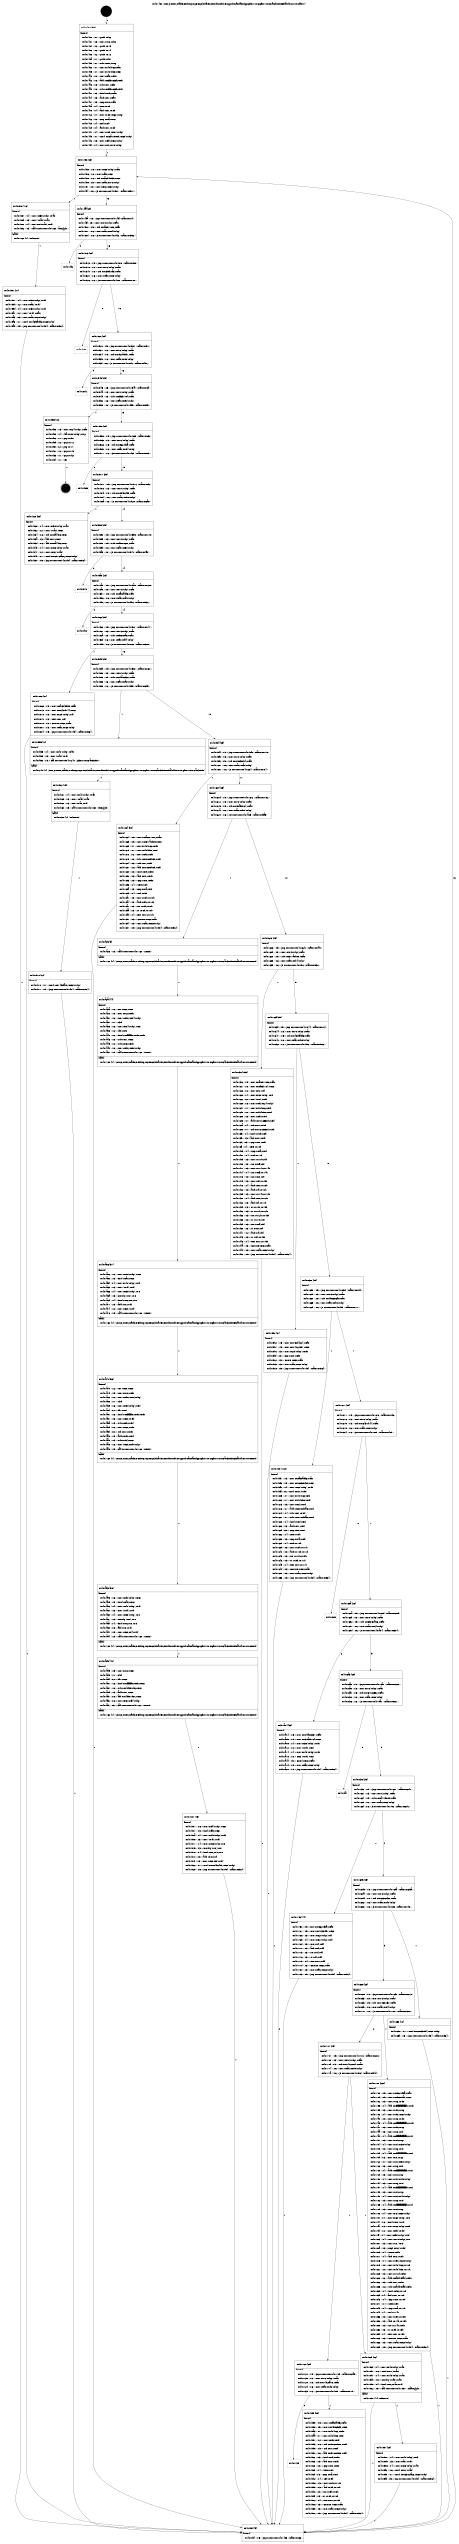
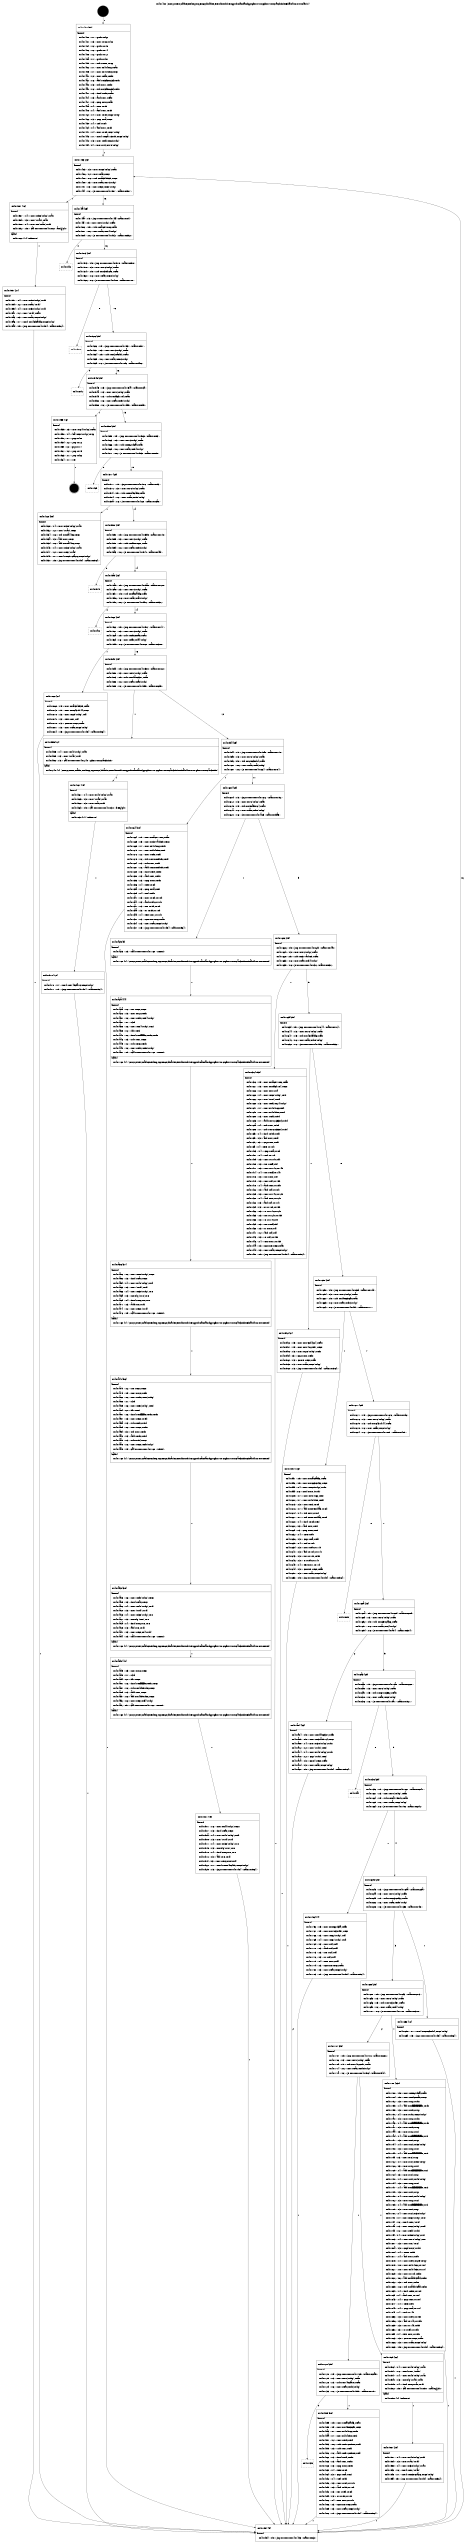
(286, 878) -> (298, 878)
(371, 2492) -> (312, 2520)
